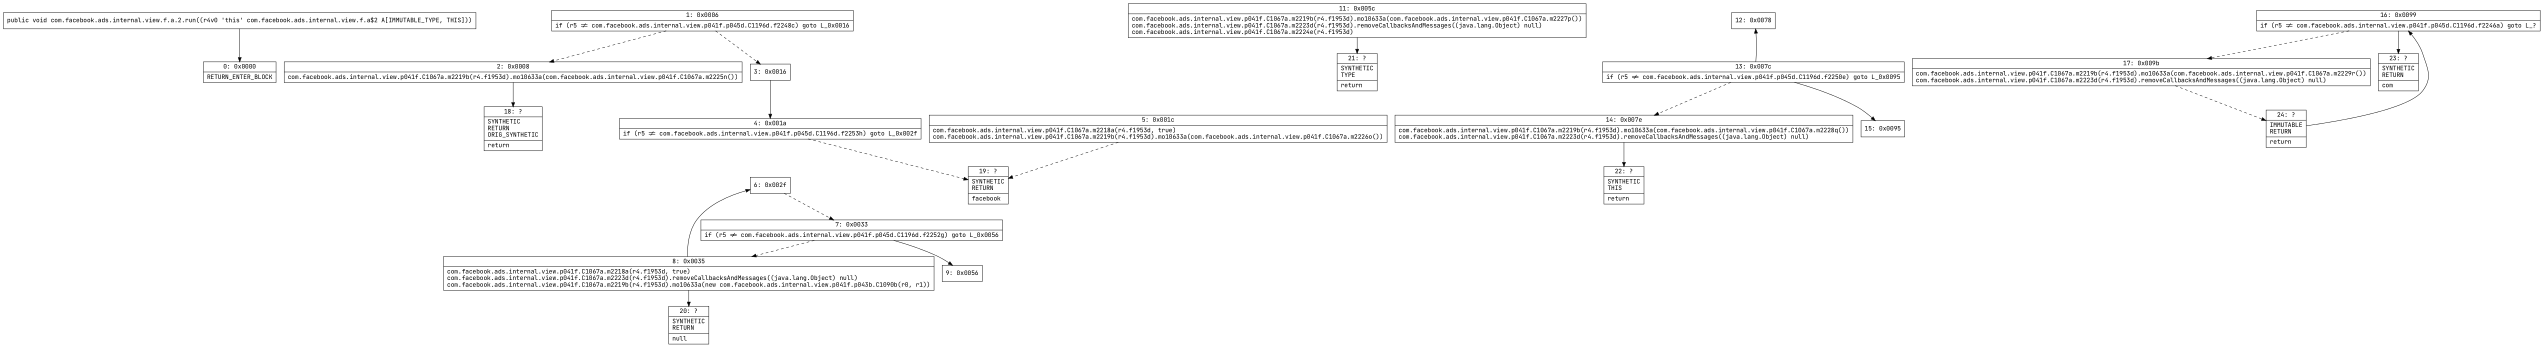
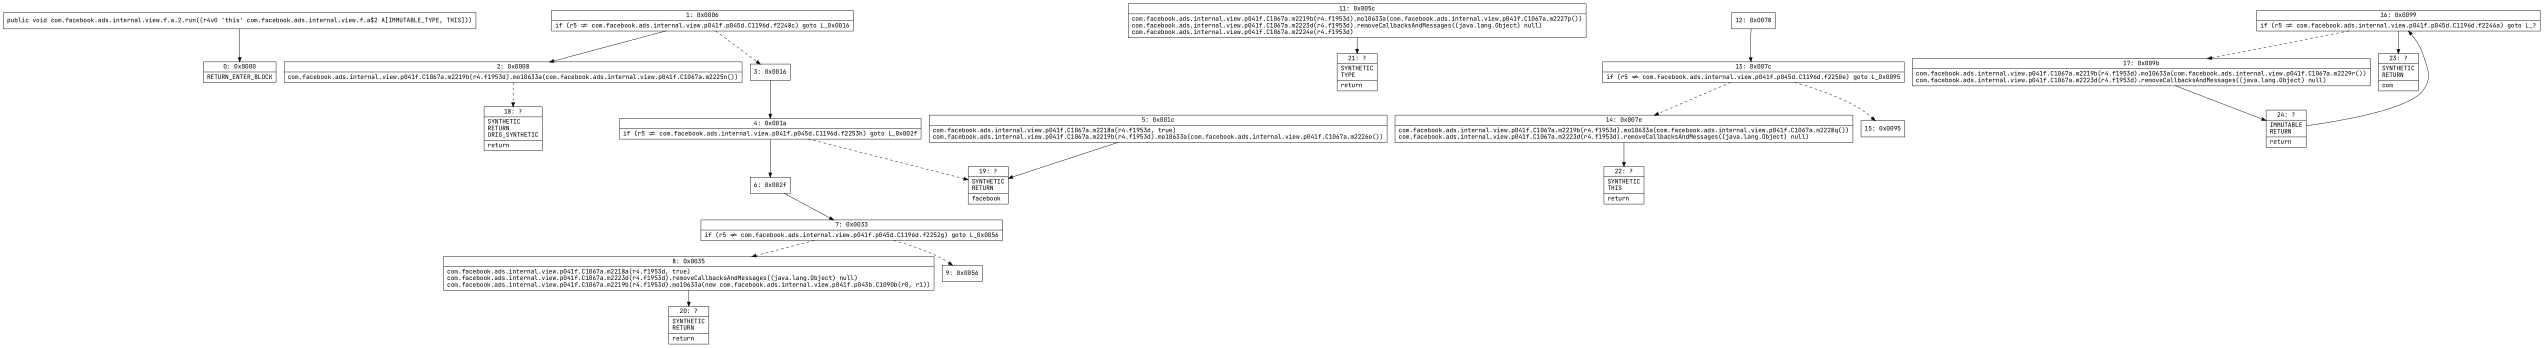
(610, 46) -> (610, 46)
(1756, 48) -> (1750, 43)
(513, 92) -> (513, 92)
(1835, 96) -> (1835, 96)
(2219, 102) -> (2219, 102)
(1065, 160) -> (1065, 160)
(807, 206) -> (807, 206)
(703, 213) -> (770, 156)
(922, 250) -> (922, 250)
(680, 339) -> (683, 339)
